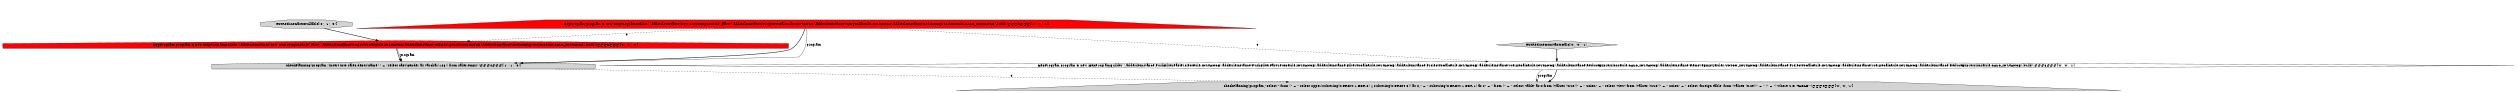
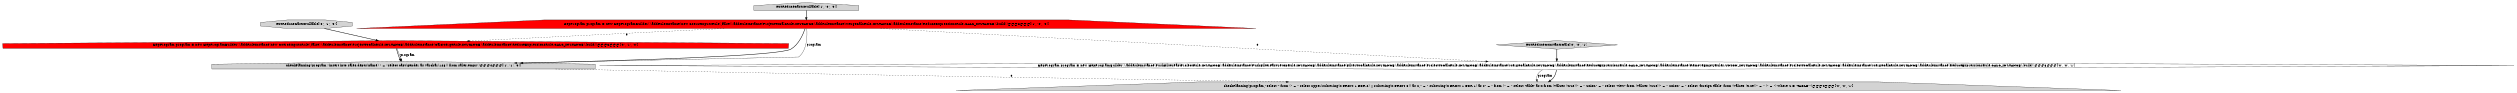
none -> (806, 7)
